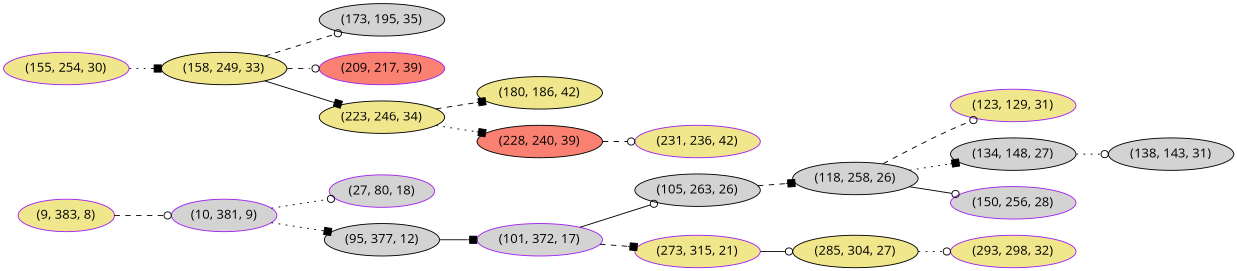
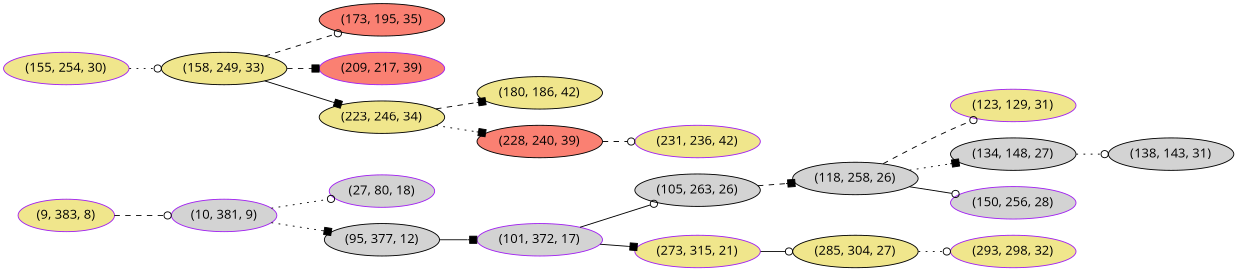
(382, 20) -> (382, 20)
(142, 69) -> (142, 69)
(299, 69) -> (299, 69)
(614, 245) -> (614, 245)
